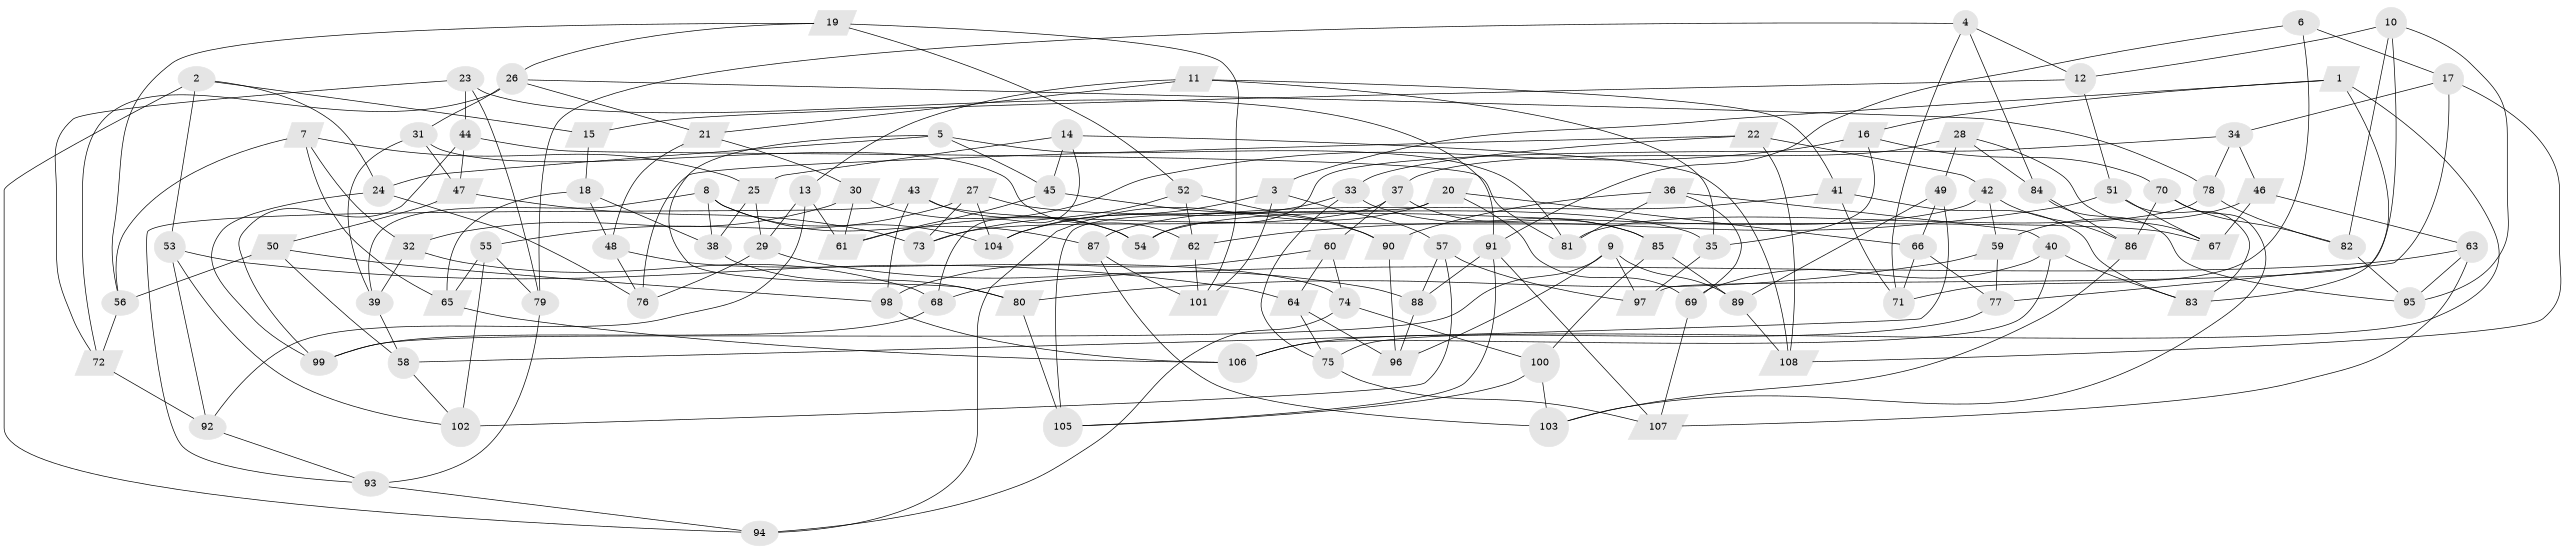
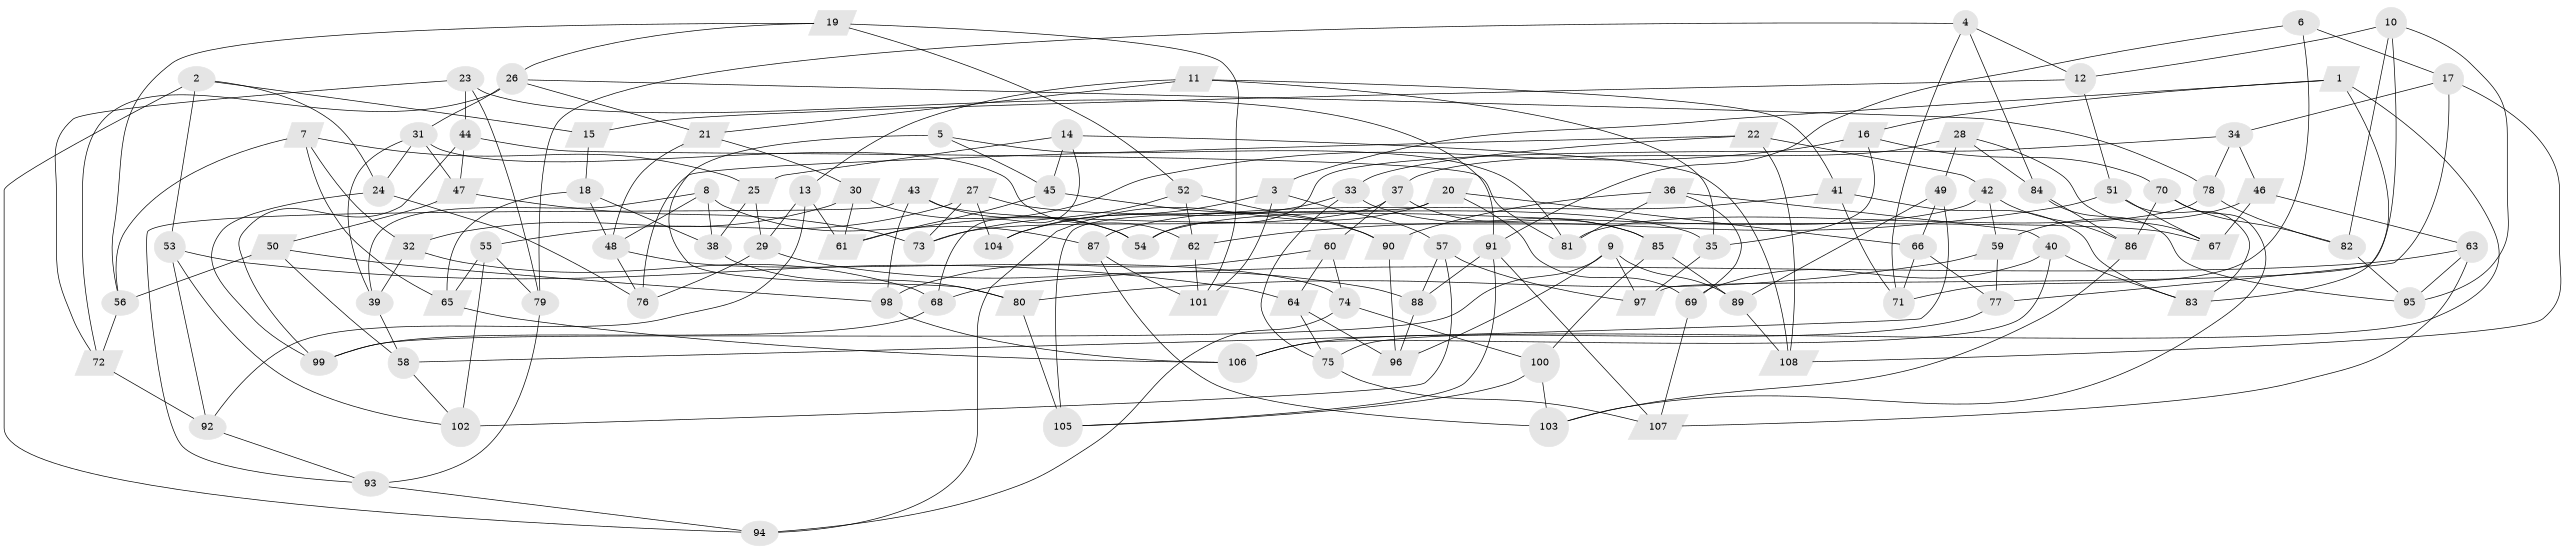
(540, 166) -> (399, 162)
(884, 225) -> (661, 218)
